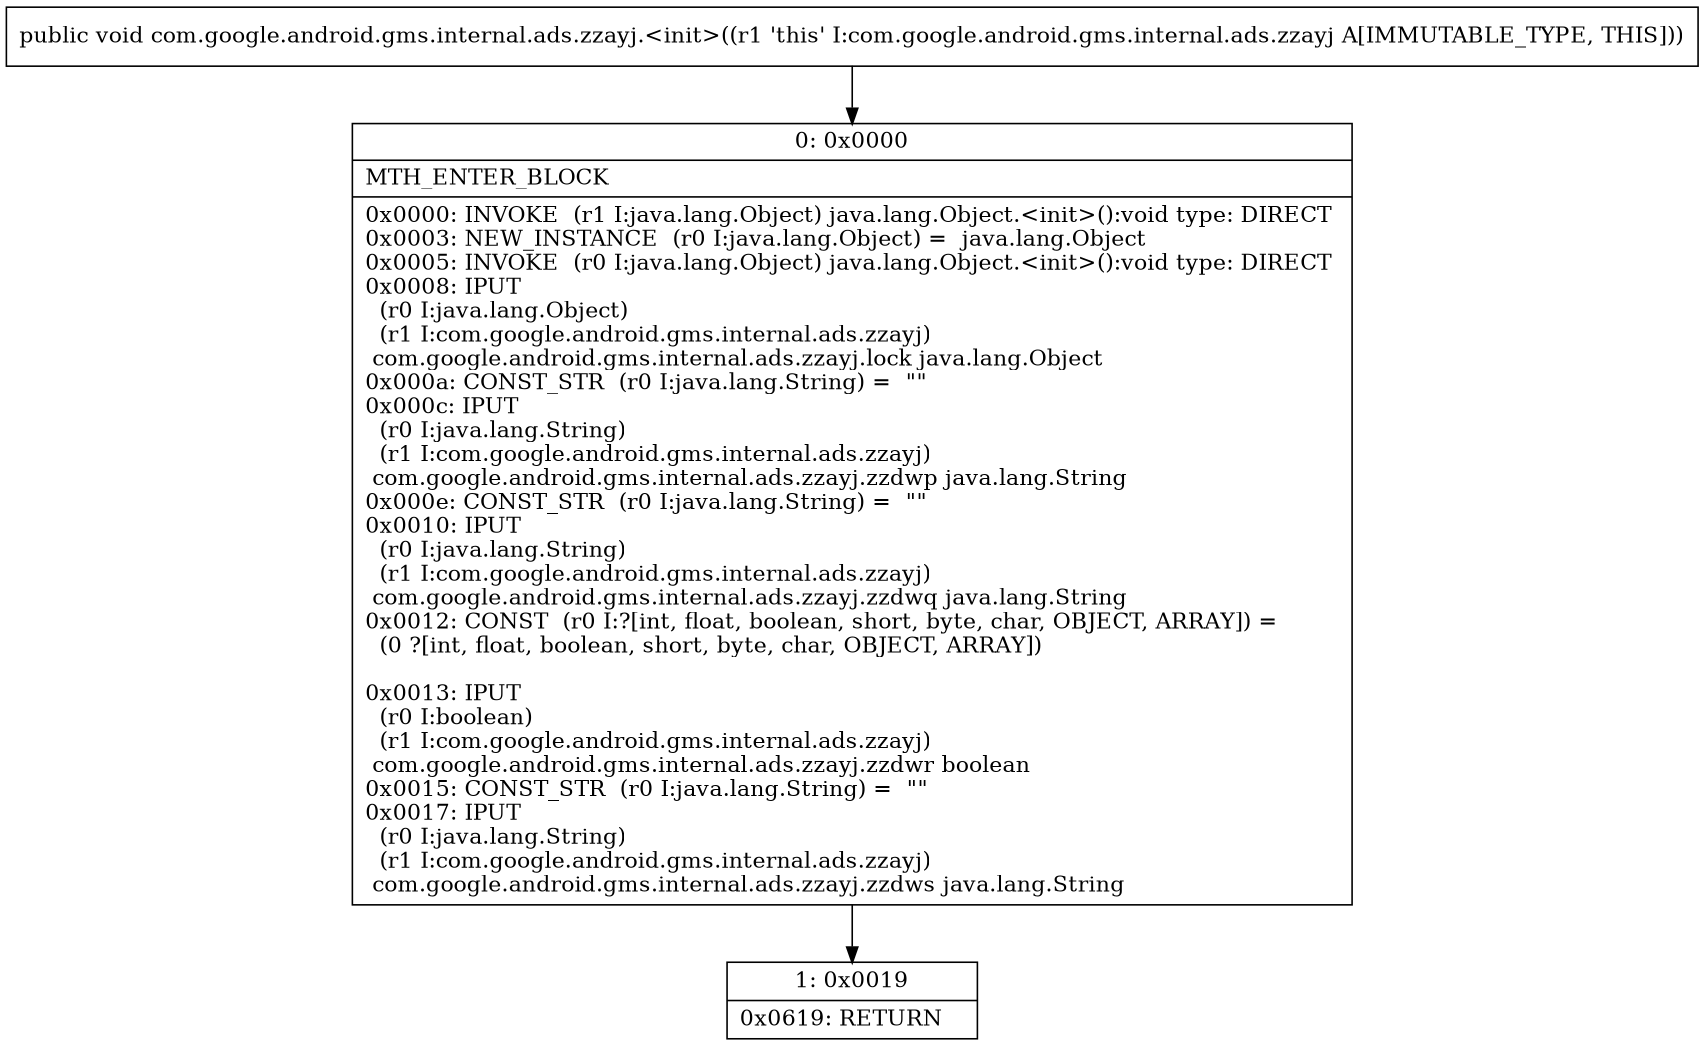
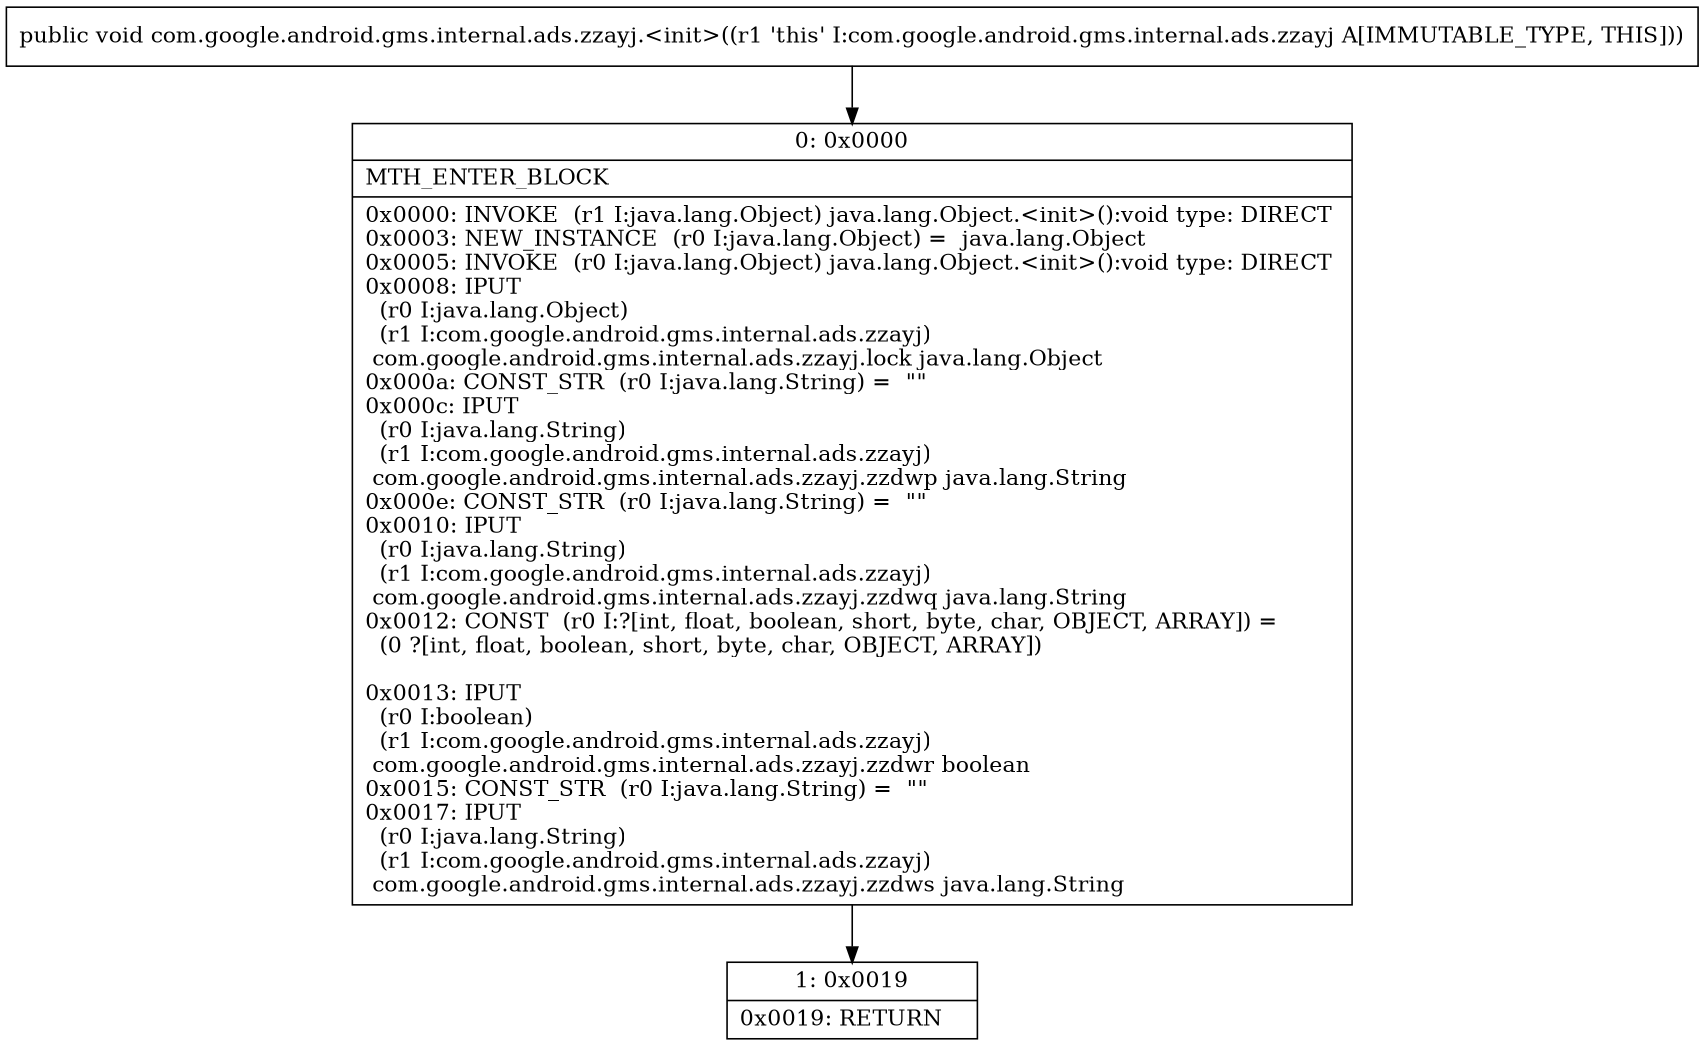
(852, 1019) -> (852, 1019)
